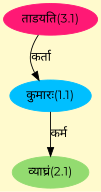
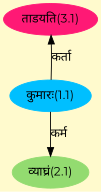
(31, 53) -> (51, 62)
